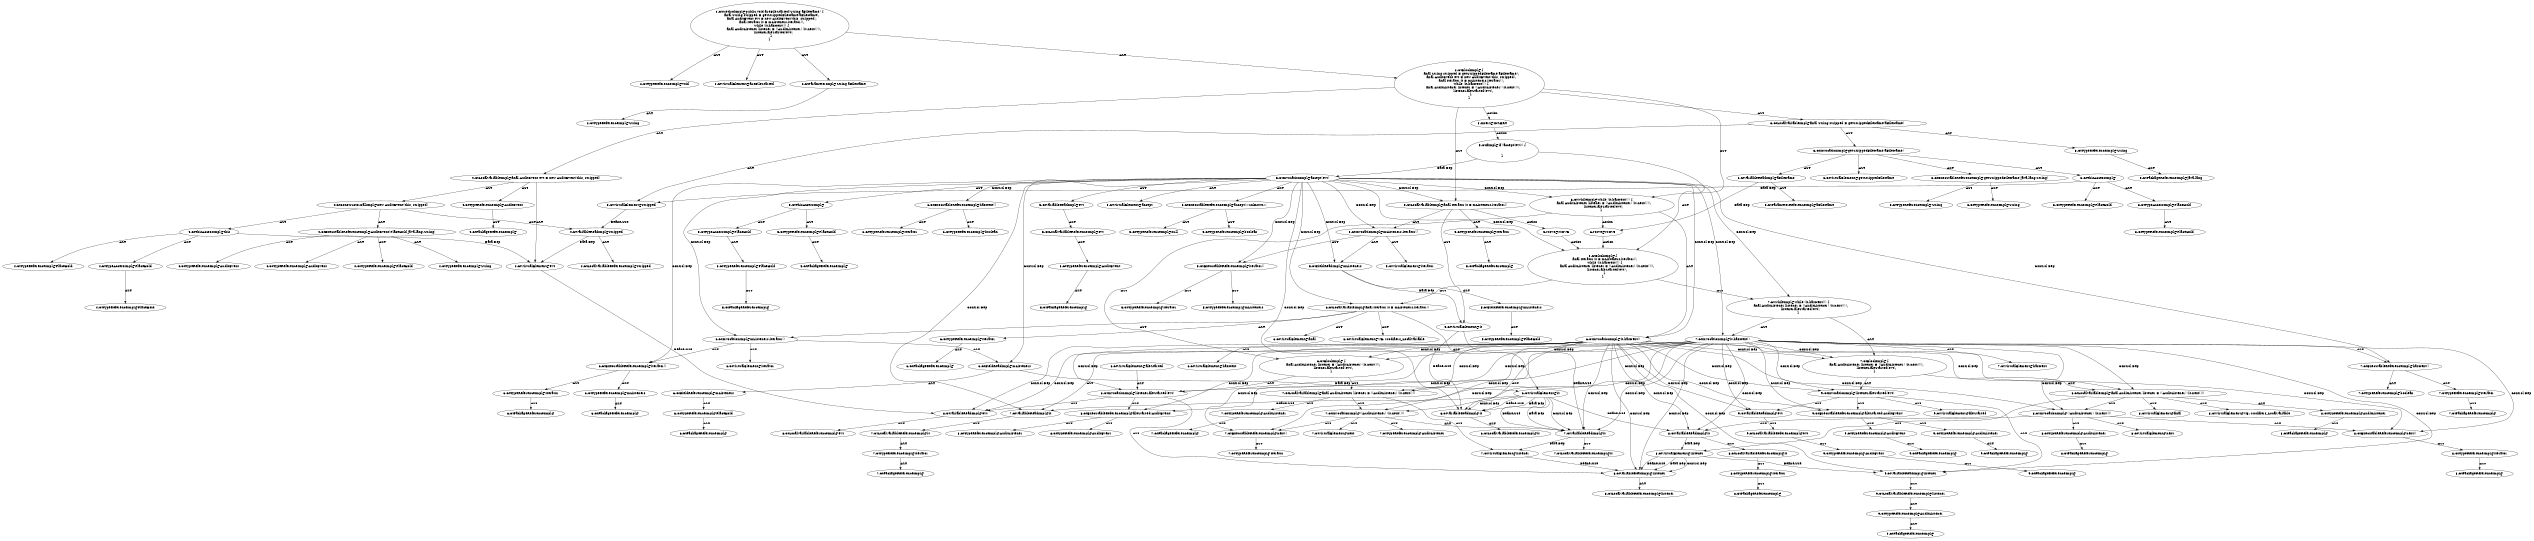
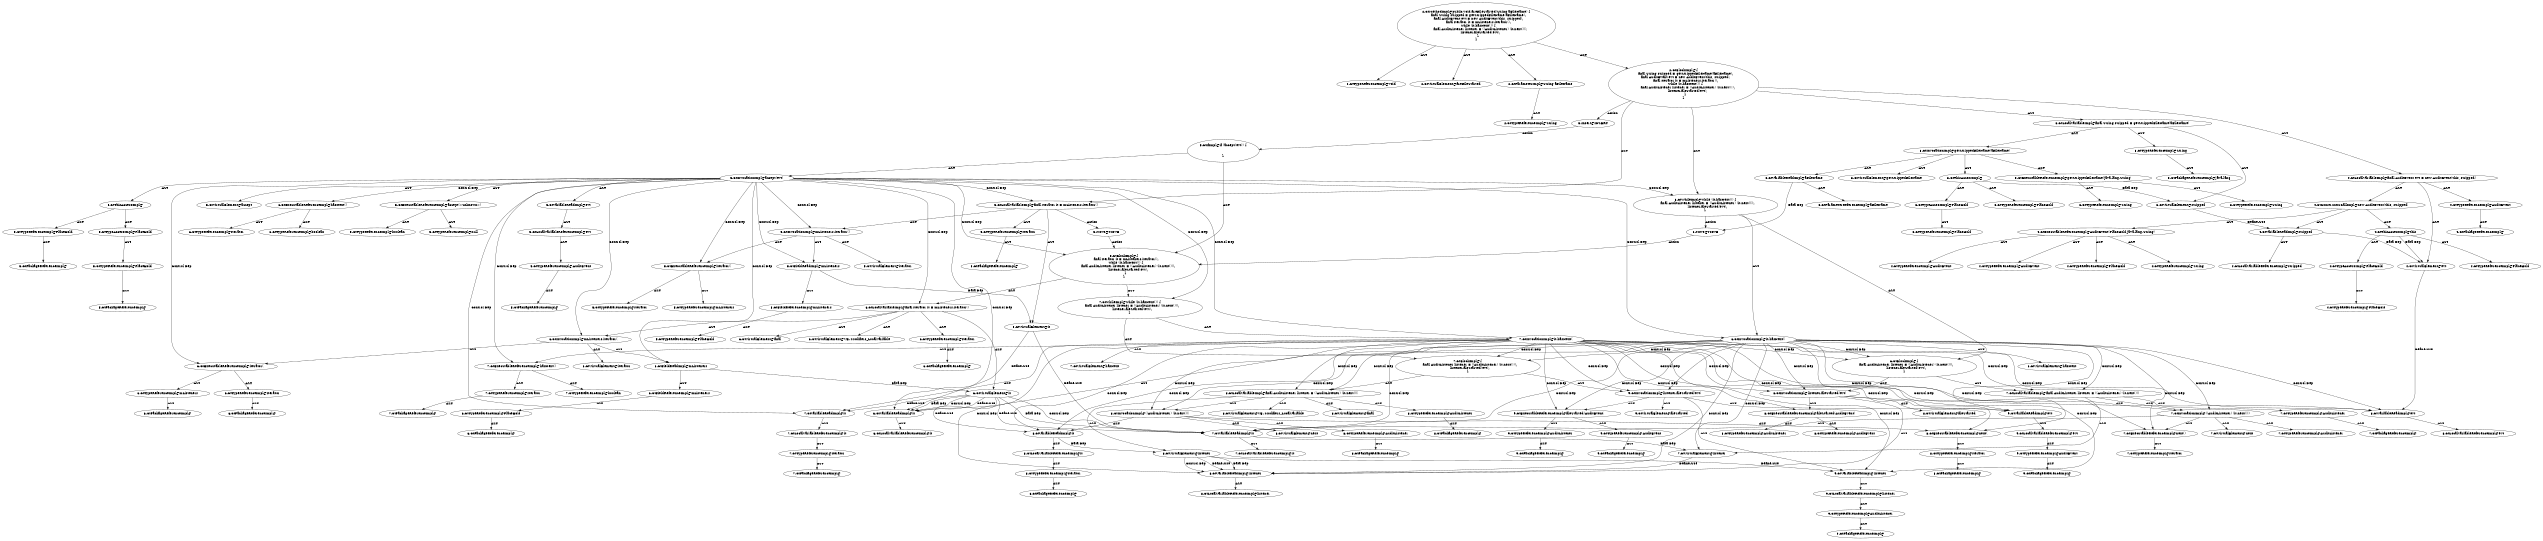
(1445, 168) -> (952, 168)
(1262, 354) -> (1742, 409)
(1137, 379) -> (1897, 402)
